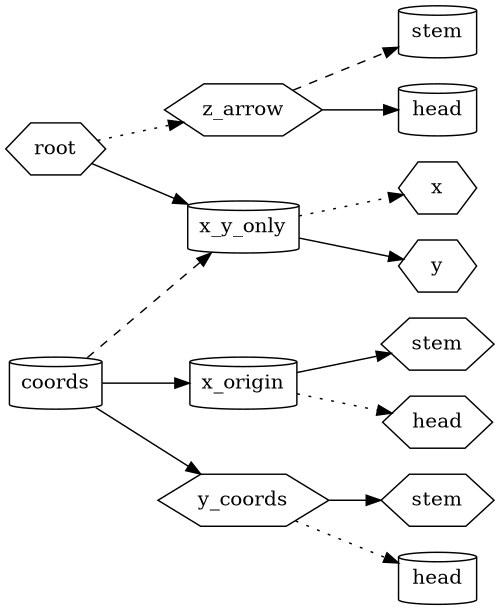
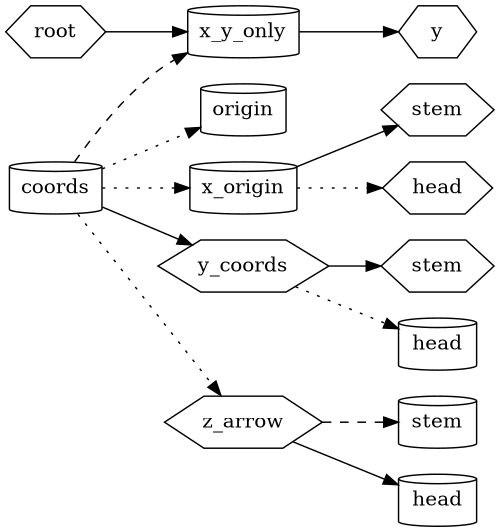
none -> (243, 110)
(133, 133) -> (145, 299)
(438, 188) -> none
(139, 383) -> (139, 188)
